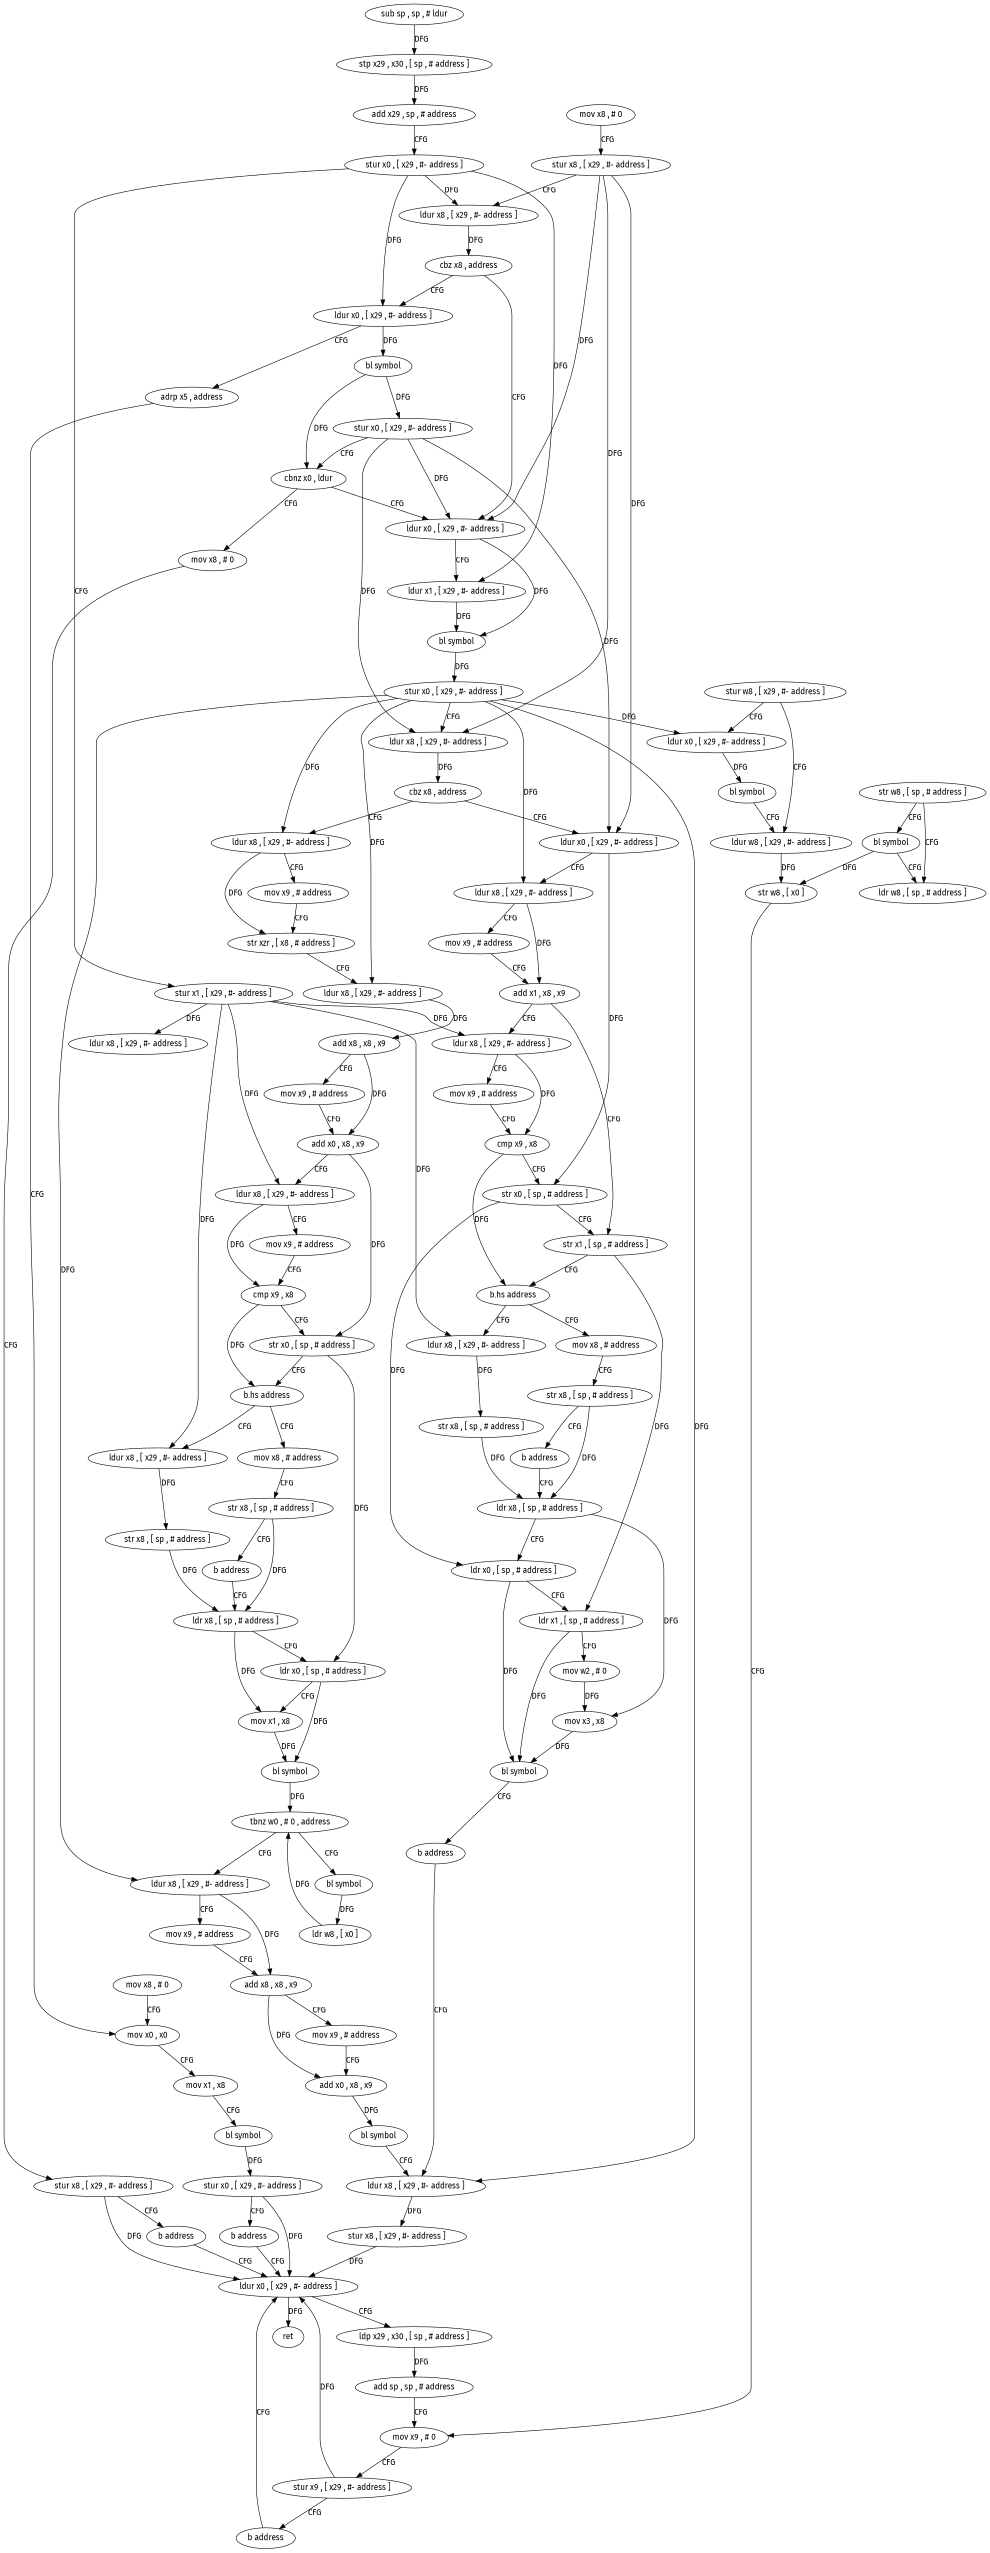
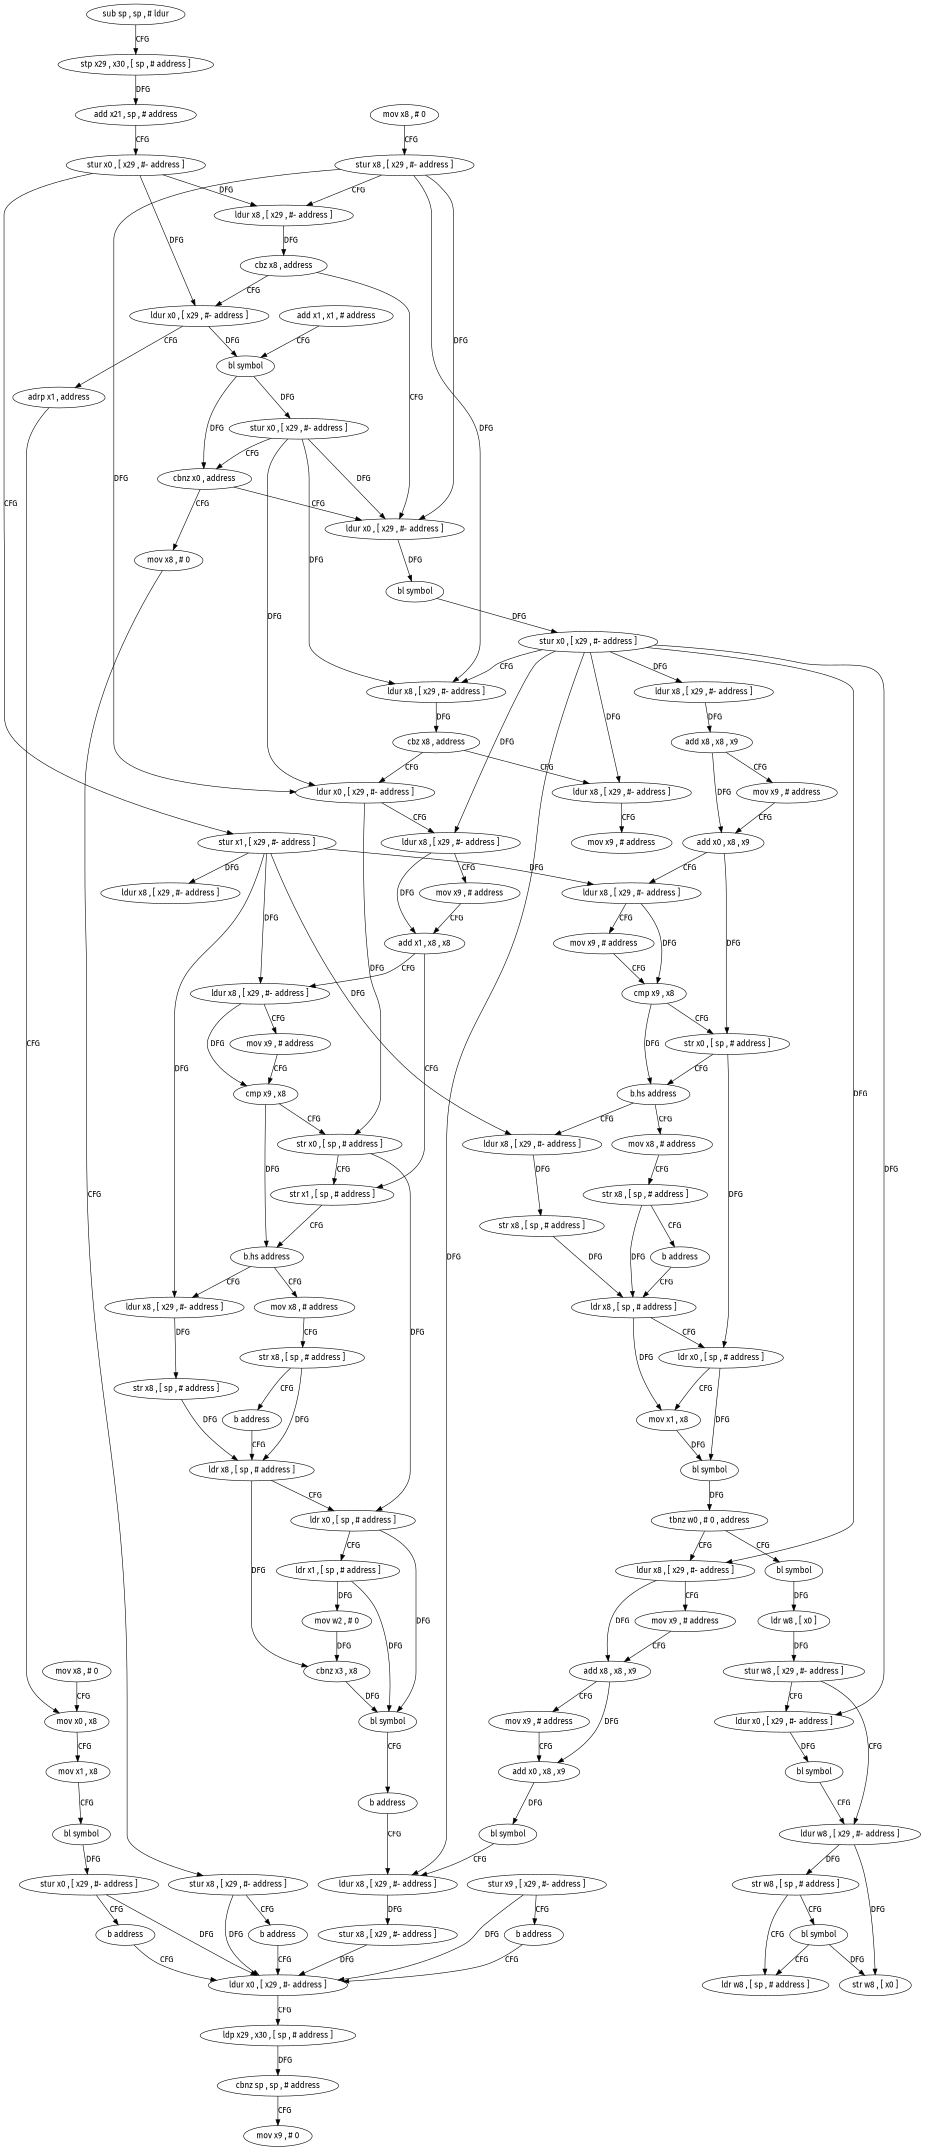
(421, 40) -> (143, 40)
(414, 115) -> (136, 115)
none -> (336, 316)
(192, 398) -> (59, 398)
(309, 479) -> (205, 479)
(456, 592) -> none
(291, 944) -> none
(540, 994) -> (425, 944)
(652, 1429) -> none
(590, 1646) -> (345, 1596)
(585, 1722) -> (337, 1672)
(751, 1795) -> none
none -> (825, 1858)
(292, 1887) -> (794, 1643)
(147, 2036) -> (77, 1722)
(288, 2337) -> none
(414, 2387) -> (278, 2086)
(381, 2461) -> none
